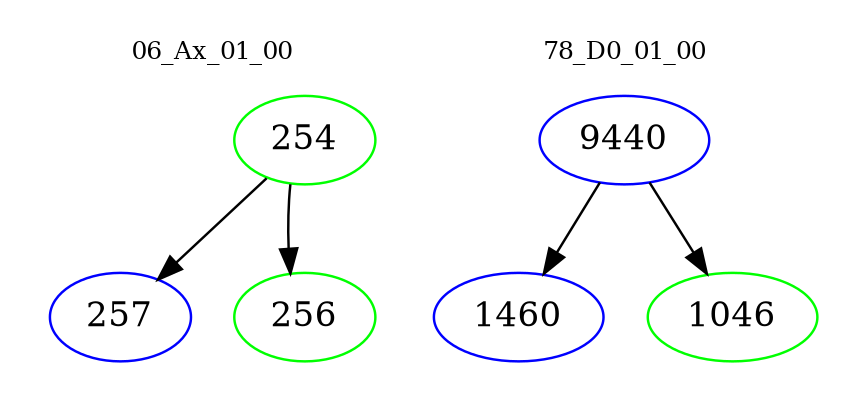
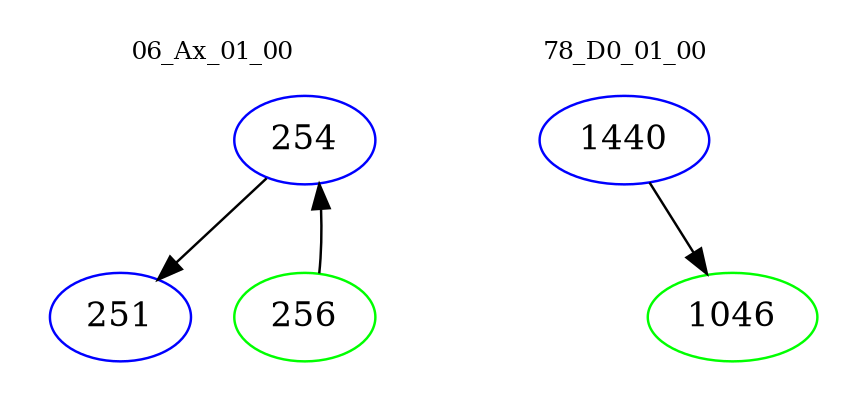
(305, 140) -> (305, 140)
(624, 140) -> (624, 140)
(288, 216) -> (321, 241)
(120, 317) -> (120, 317)
(519, 317) -> none
